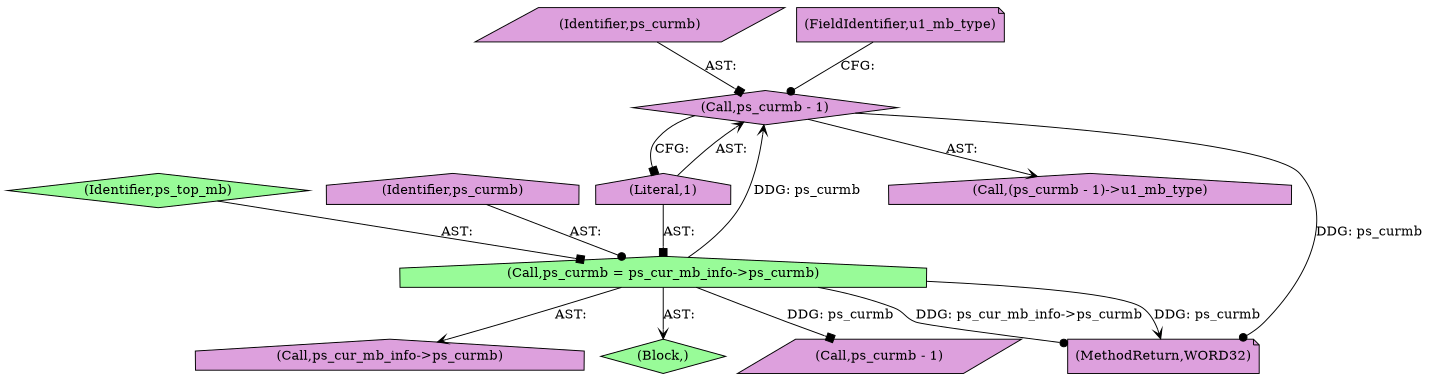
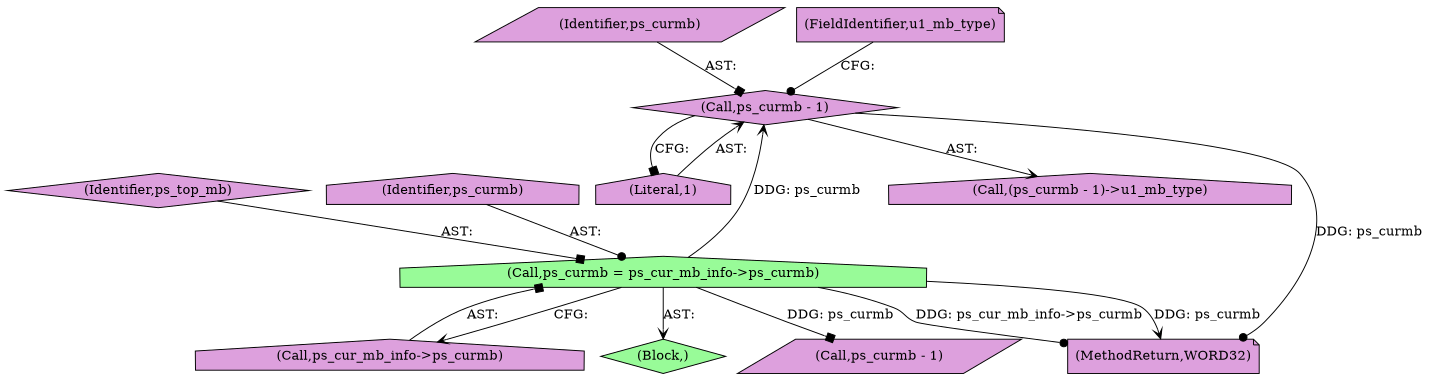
(158, 191) -> (158, 191)
(663, 226) -> (468, 307)
(573, 315) -> (573, 315)
